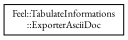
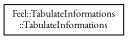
(64, 20) -> (64, 20)
